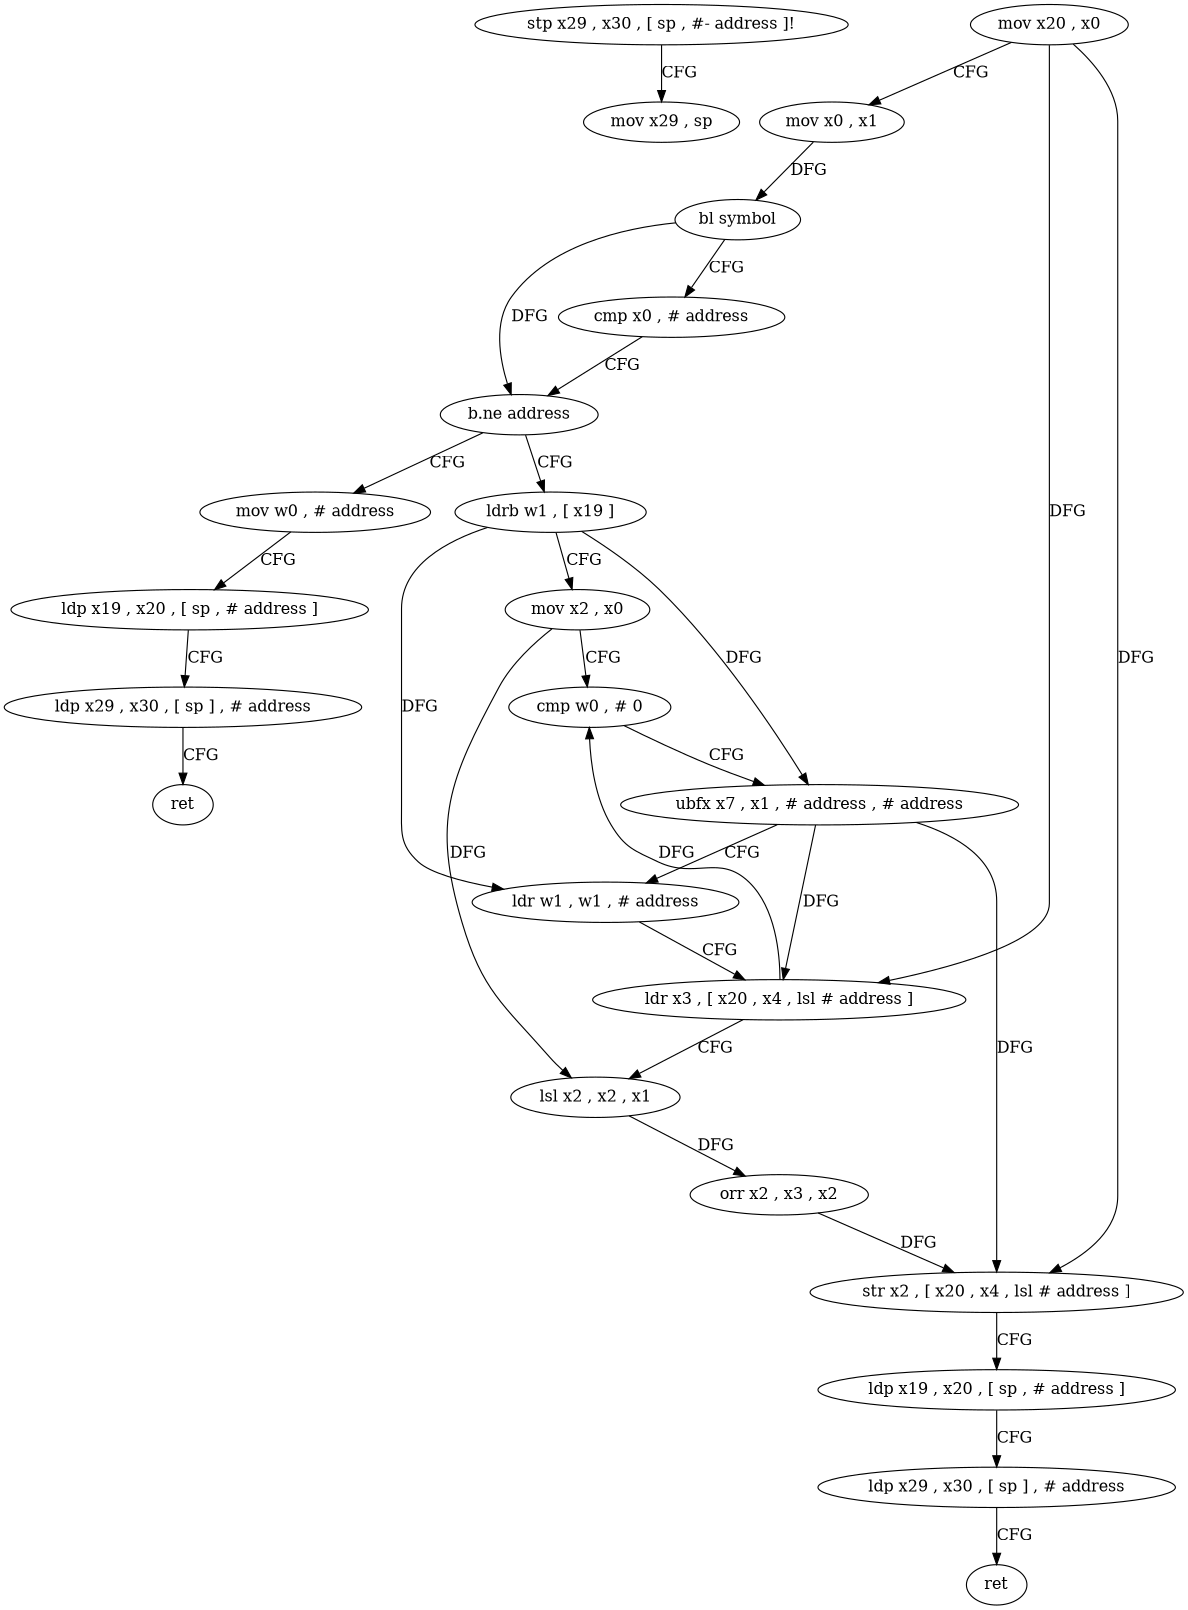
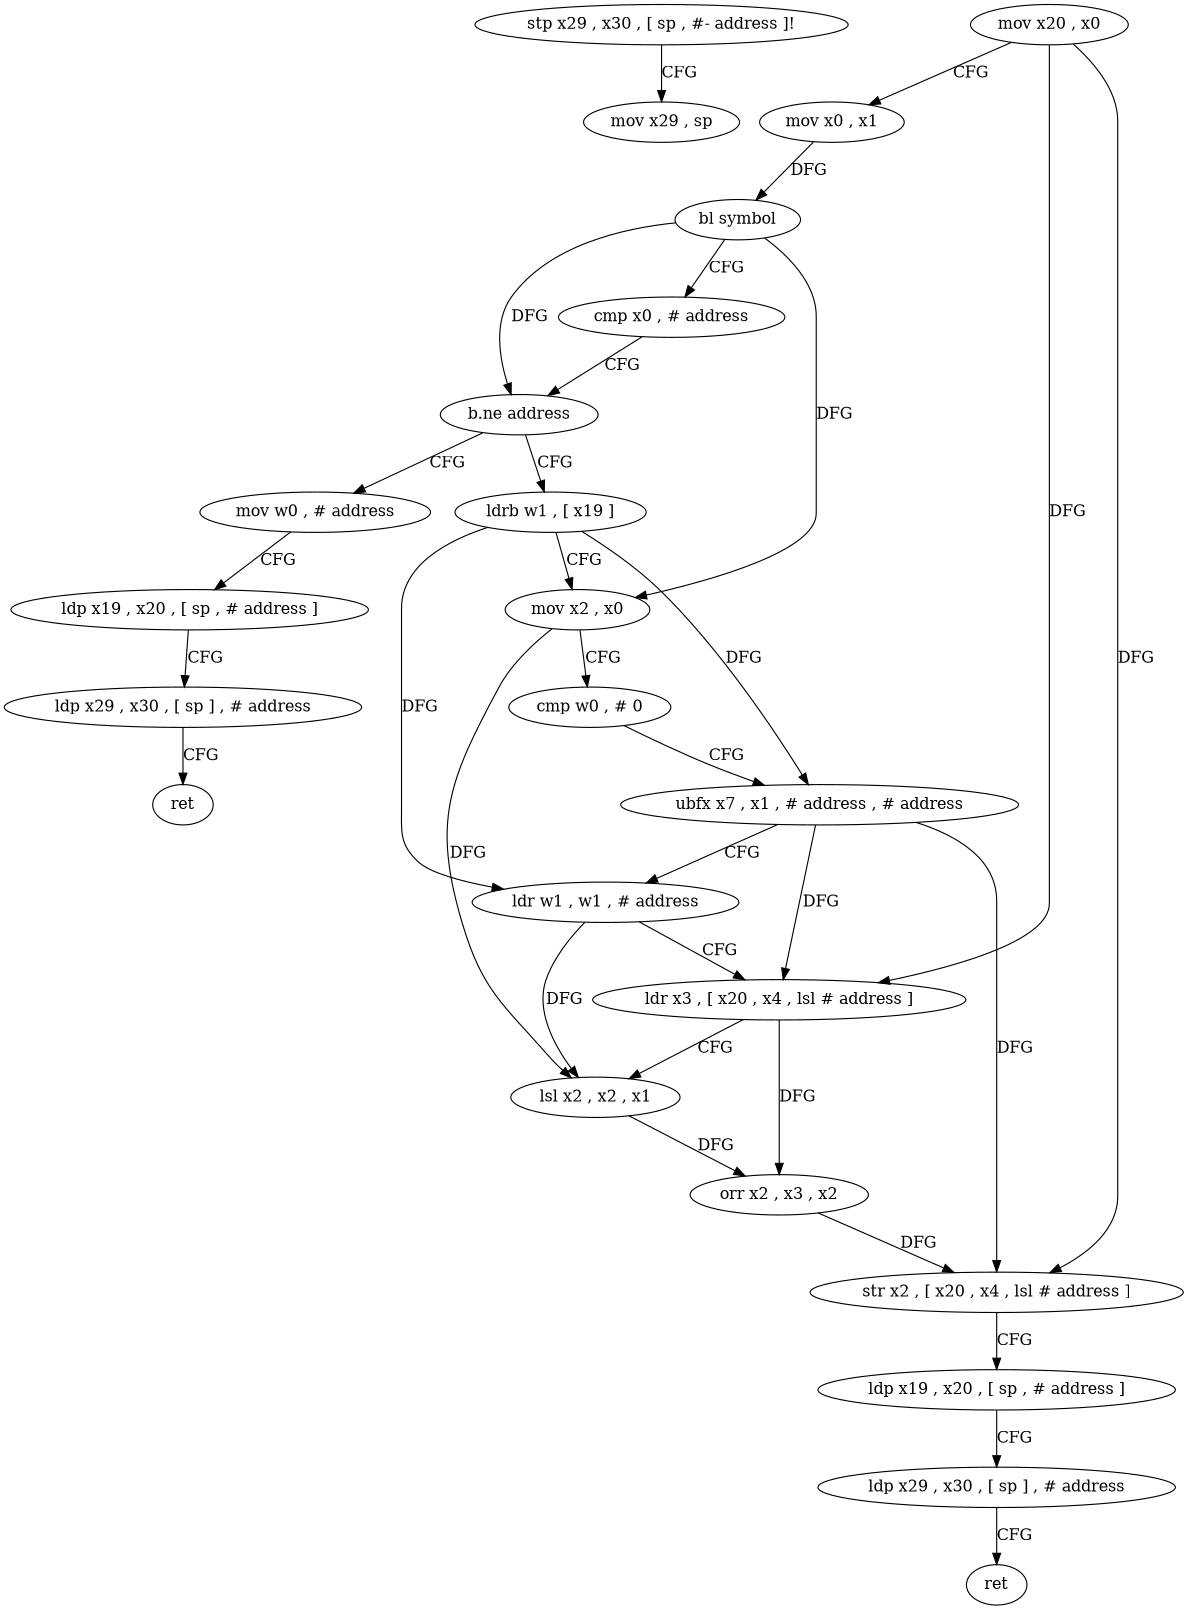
none -> (816, 464)
(700, 868) -> (779, 1092)
none -> (543, 993)
